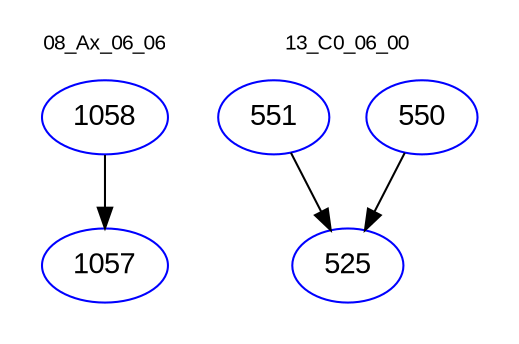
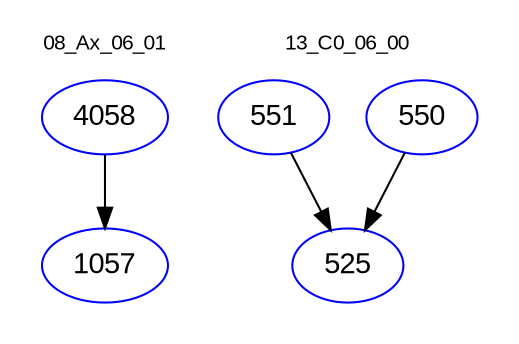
(105, 44) -> (105, 44)
(105, 117) -> (105, 117)
